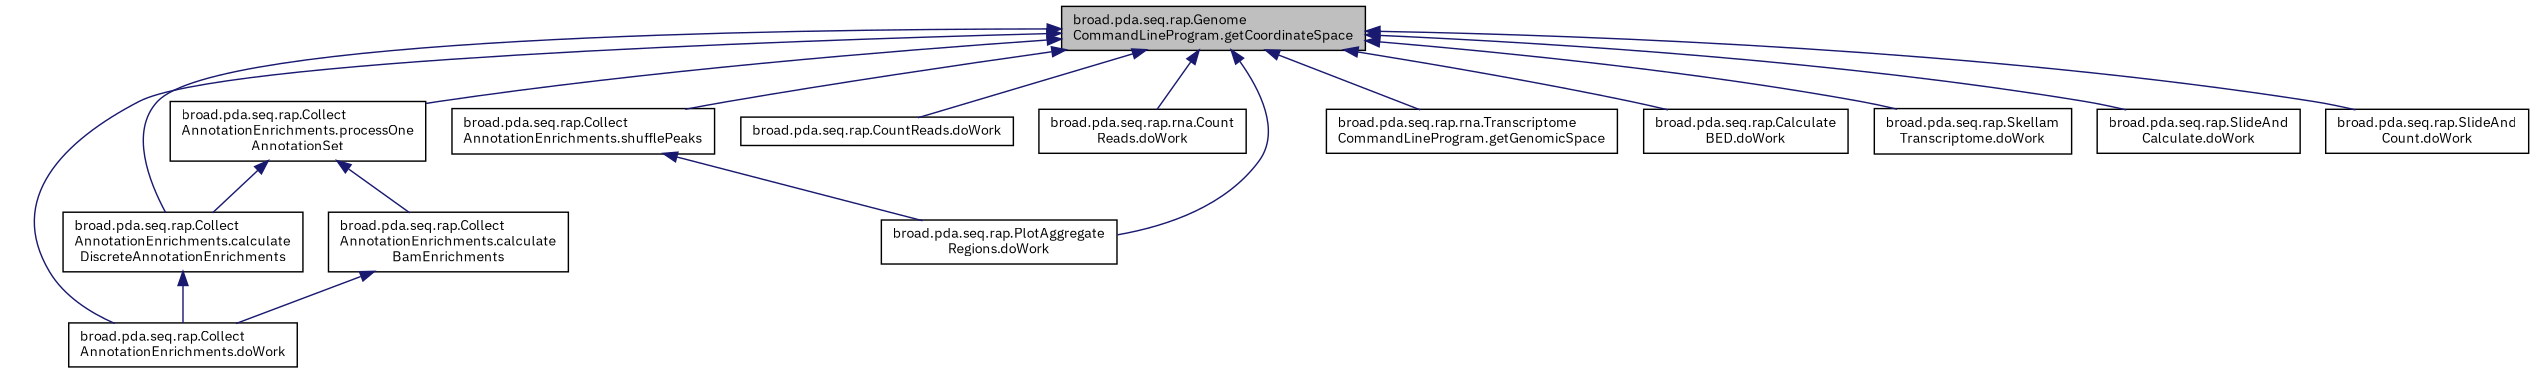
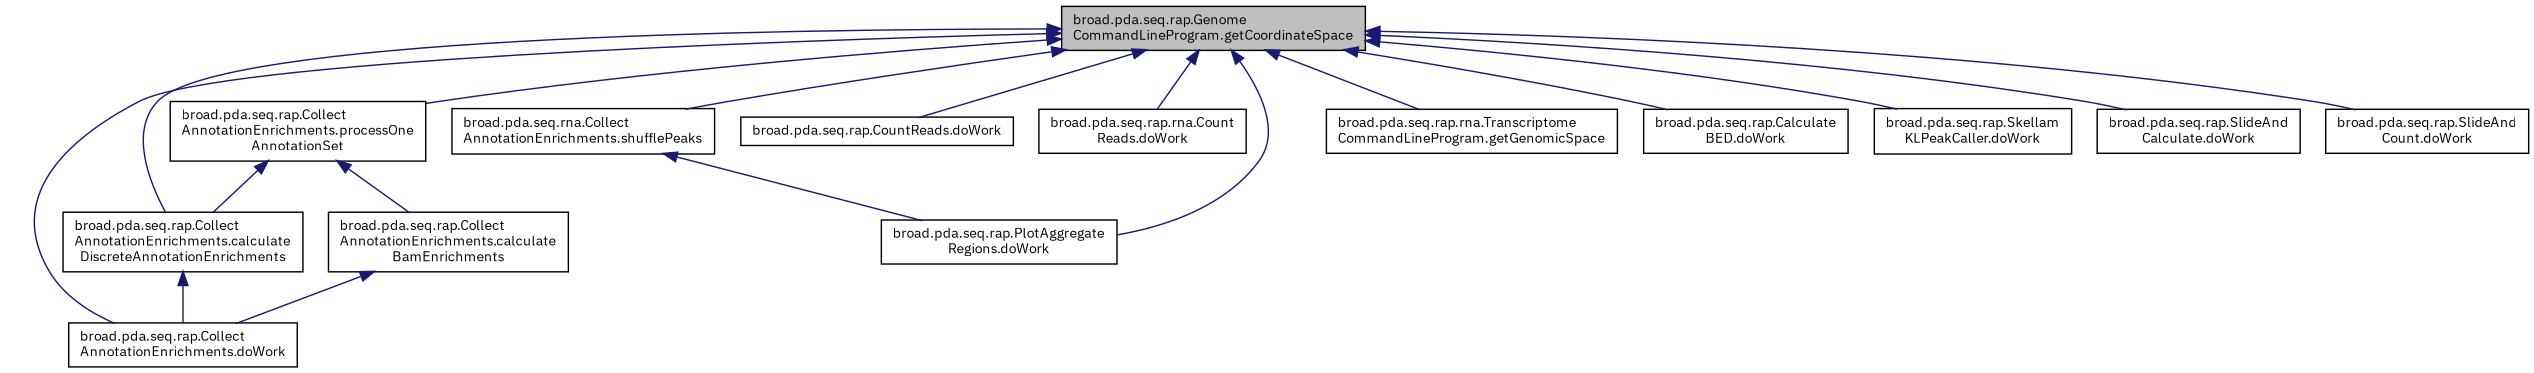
(583, 131) -> (583, 131)
(1973, 131) -> (1973, 131)
